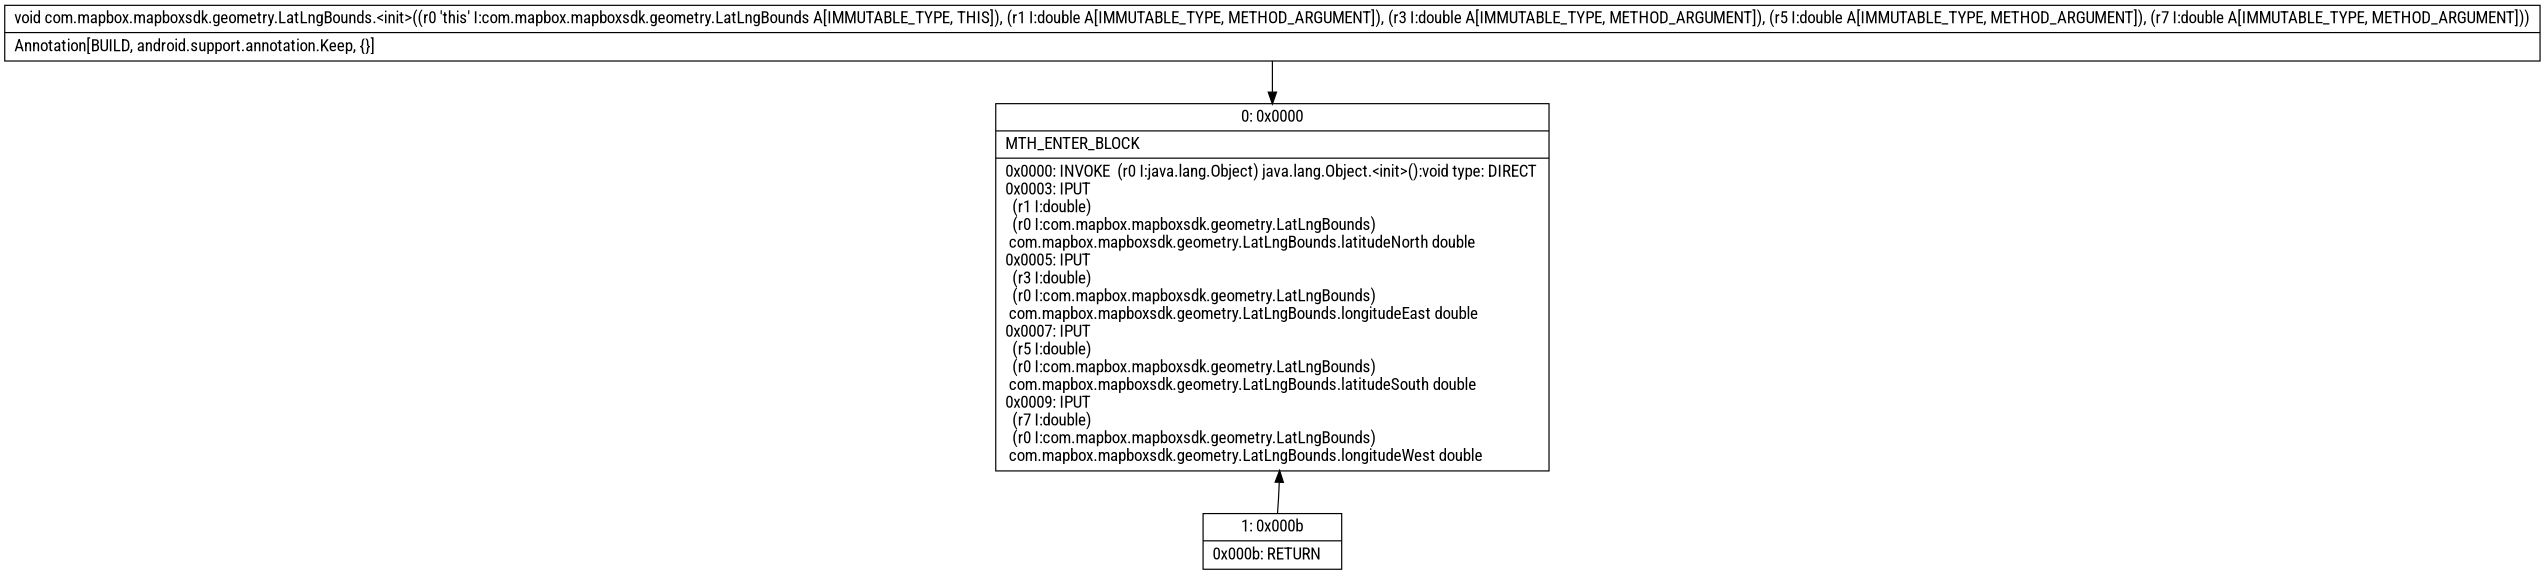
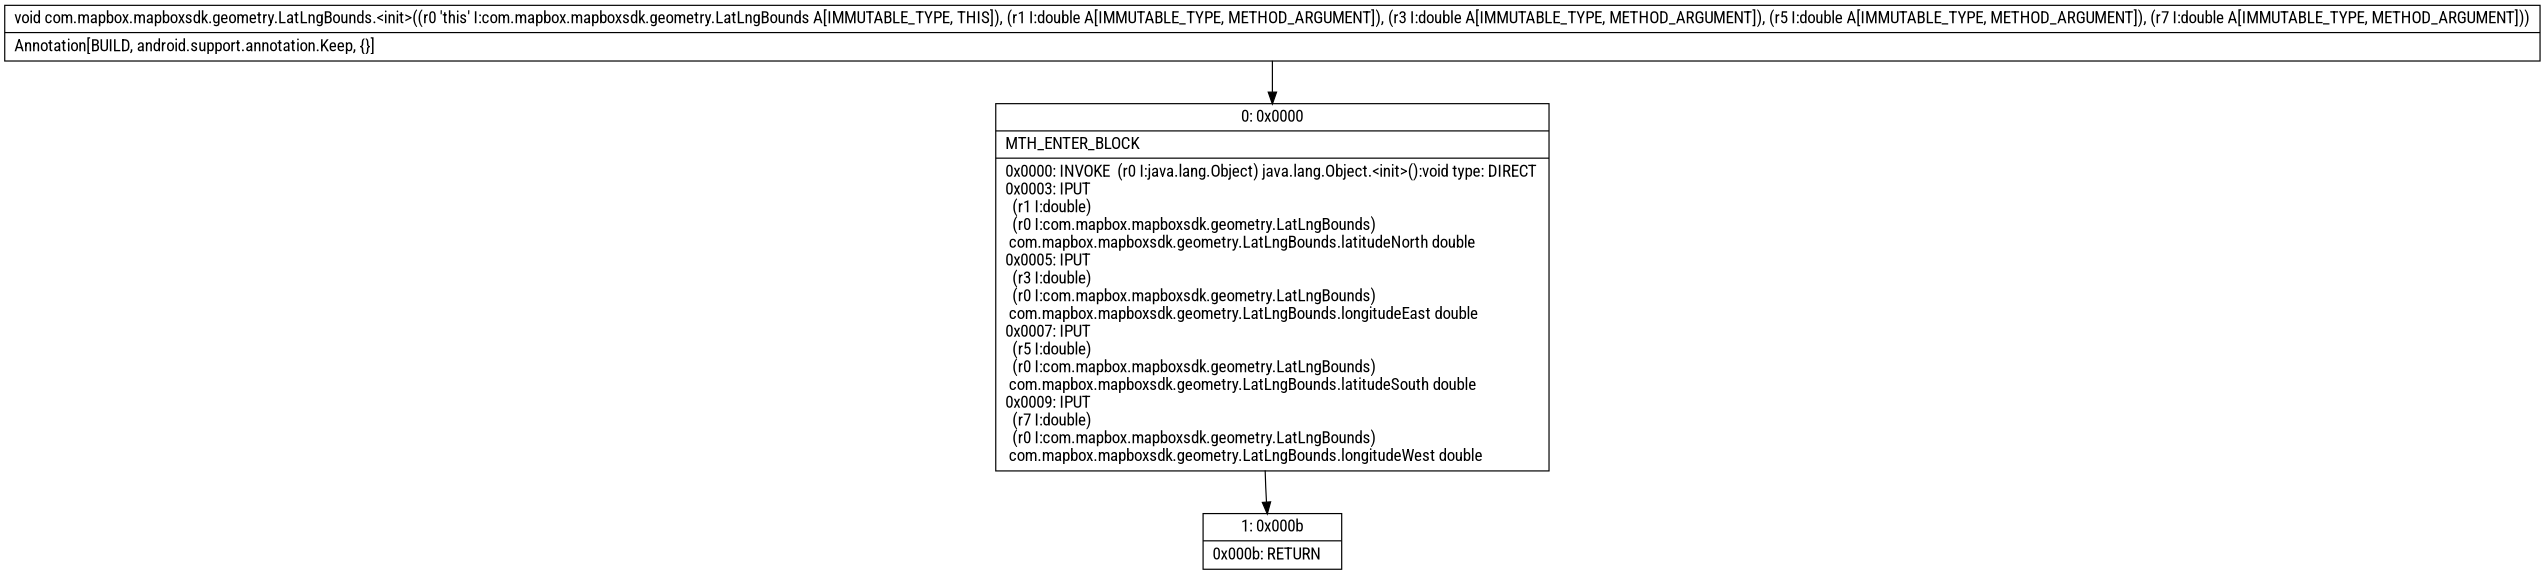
(1279, 498) -> (1266, 486)
